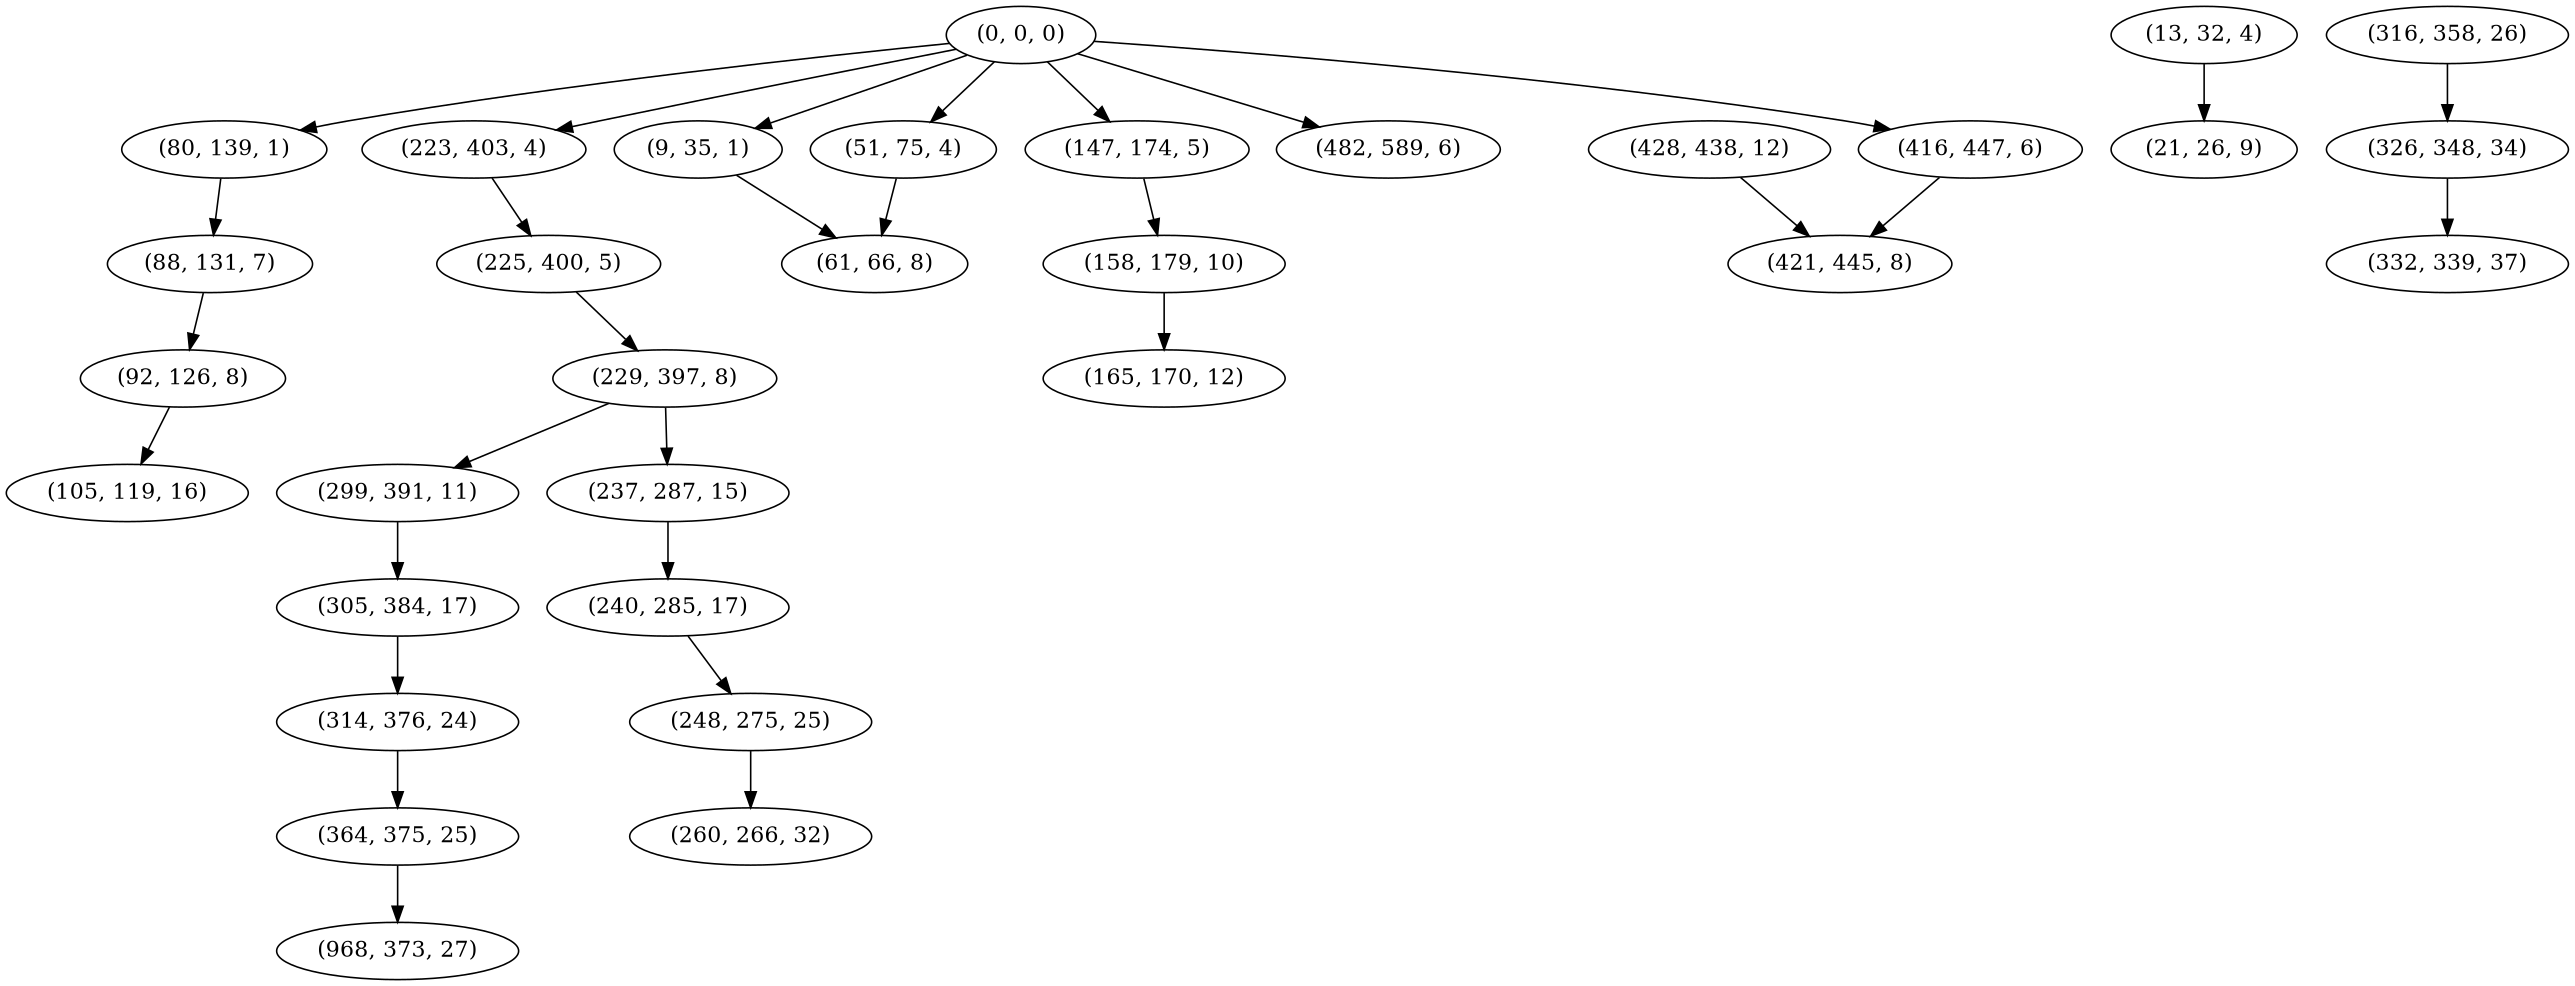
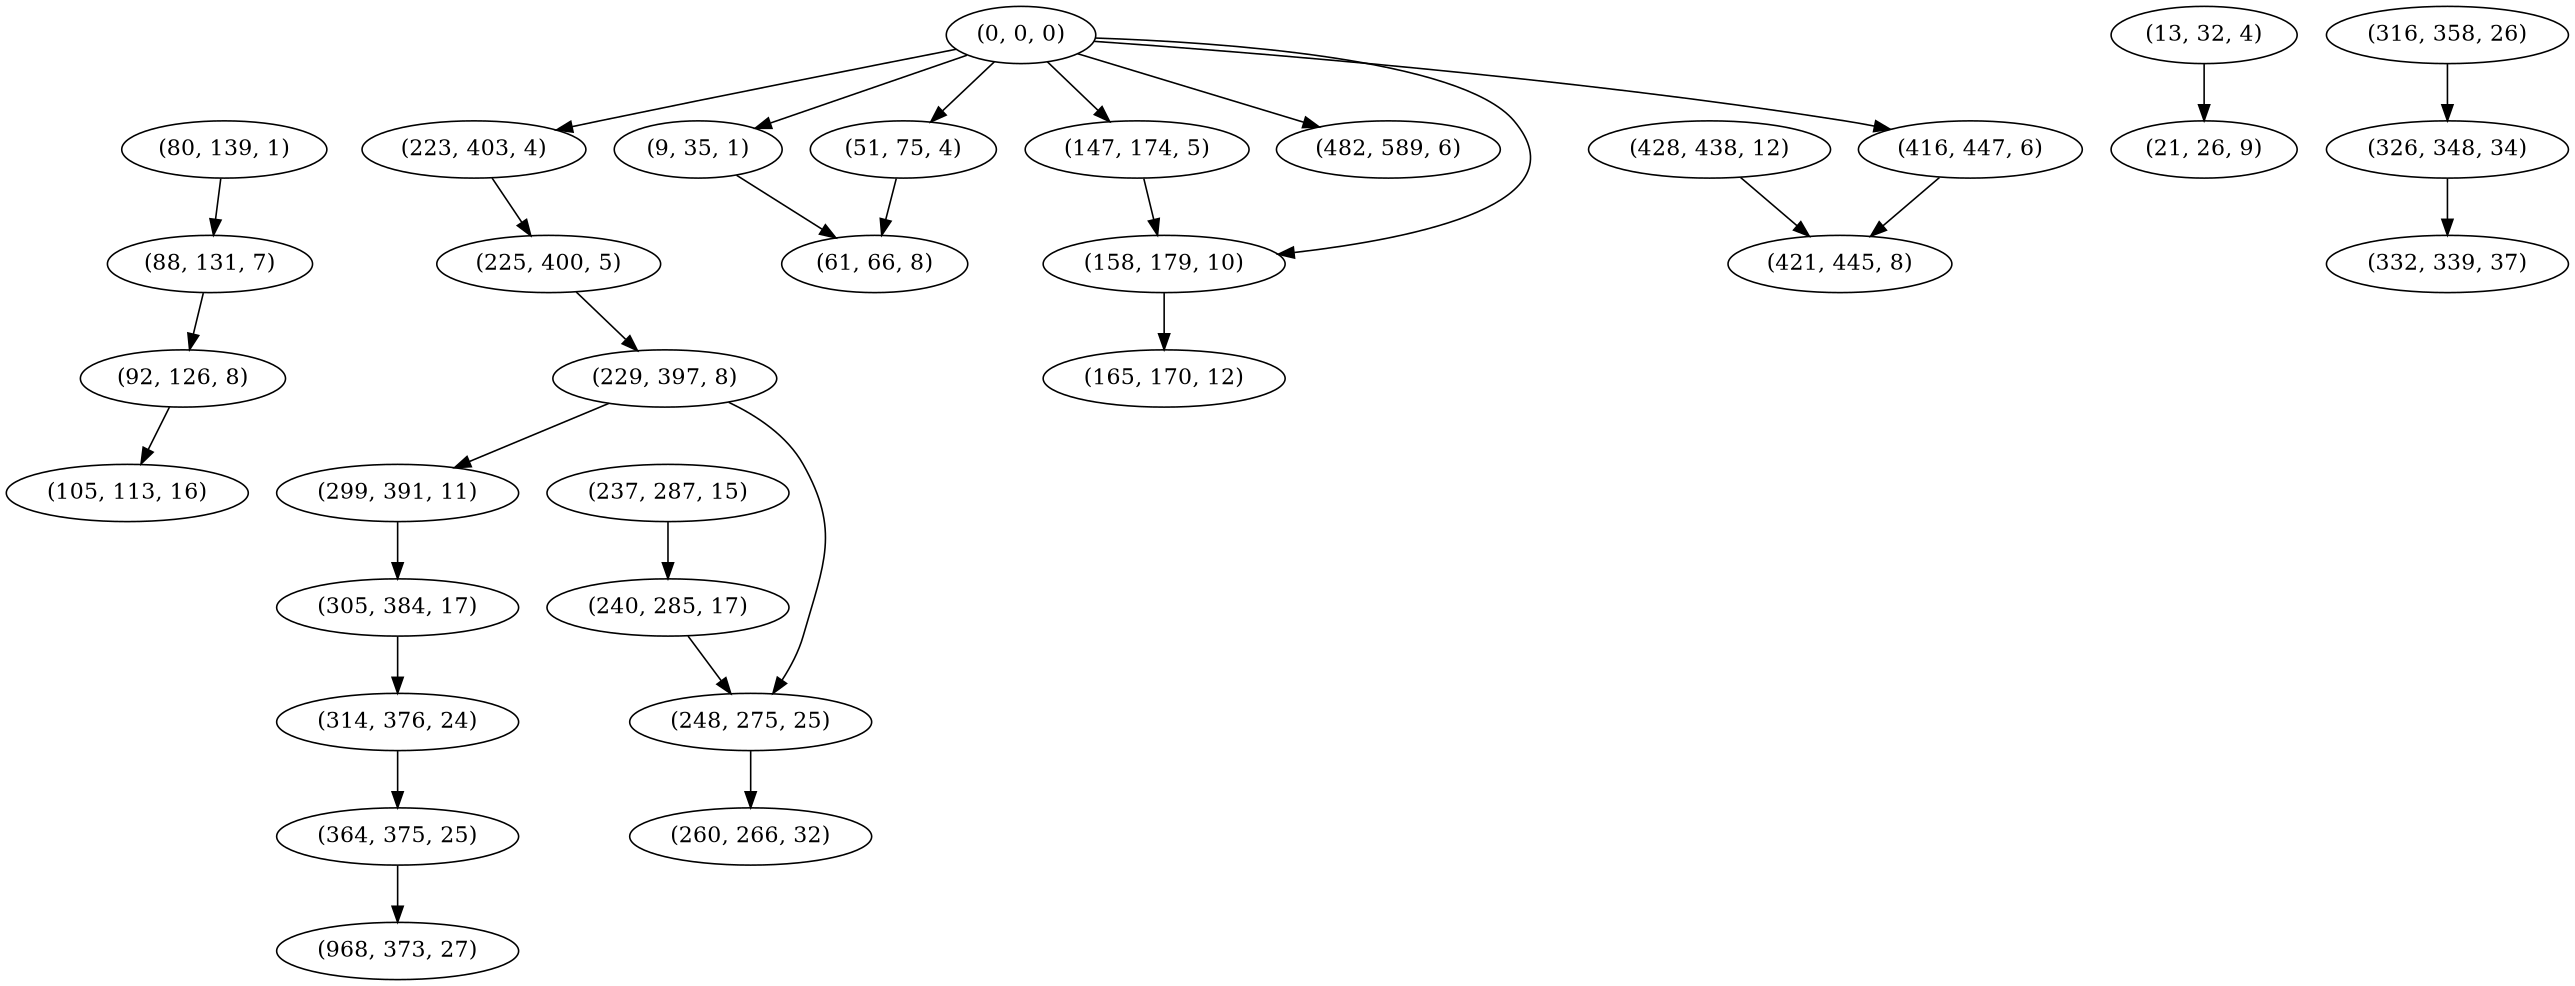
(632, 79) -> (1461, 89)
(666, 428) -> (824, 525)
(127, 493) -> (127, 493)
